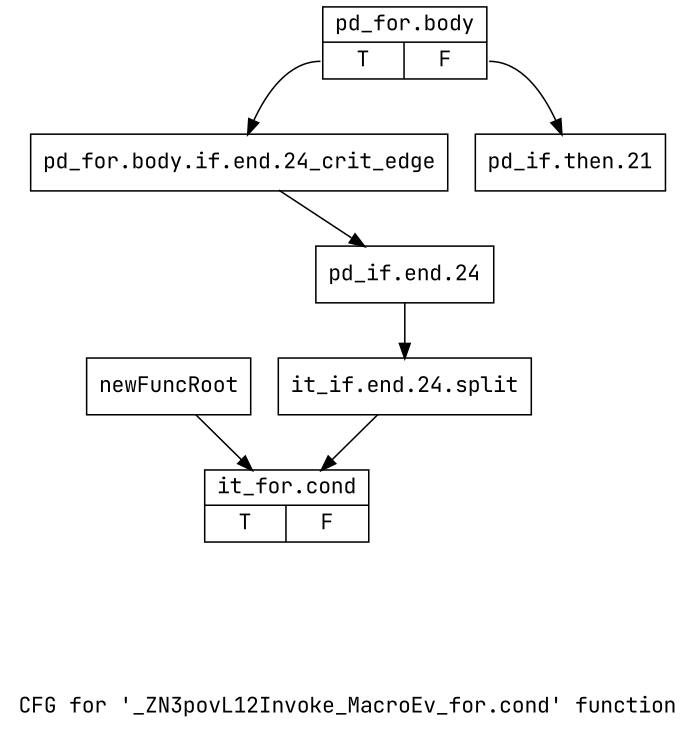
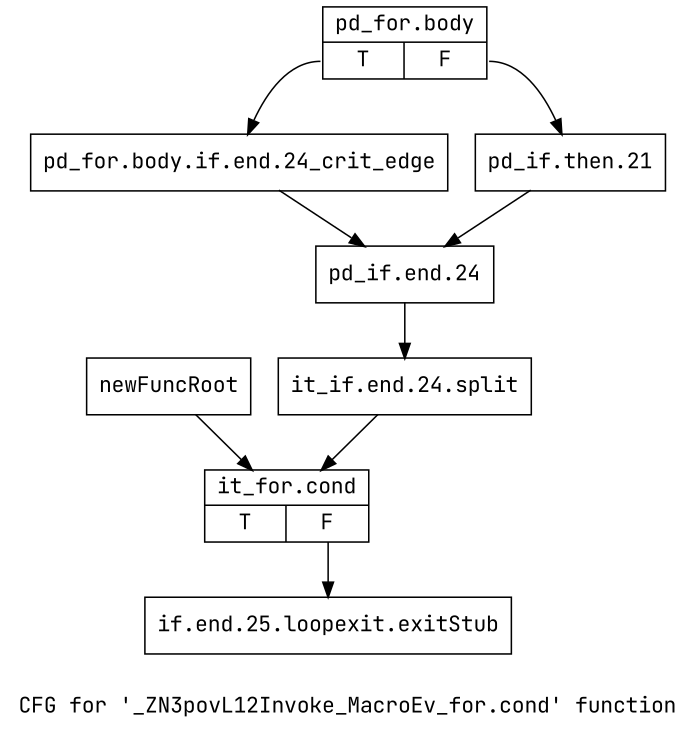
none -> (494, 214)
none -> (328, 626)
